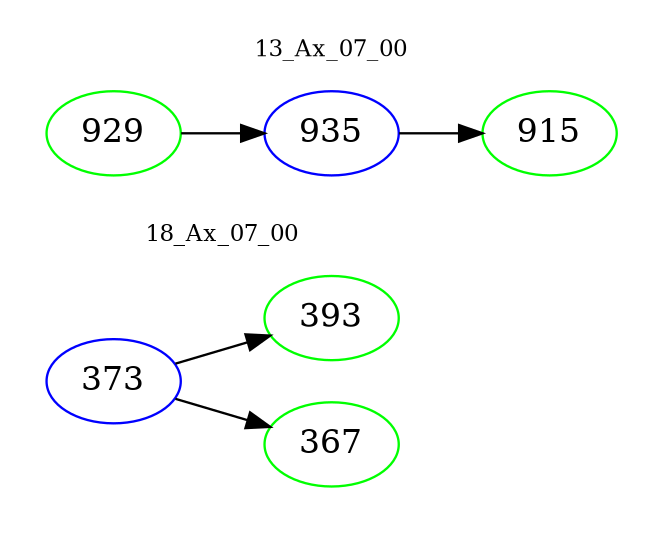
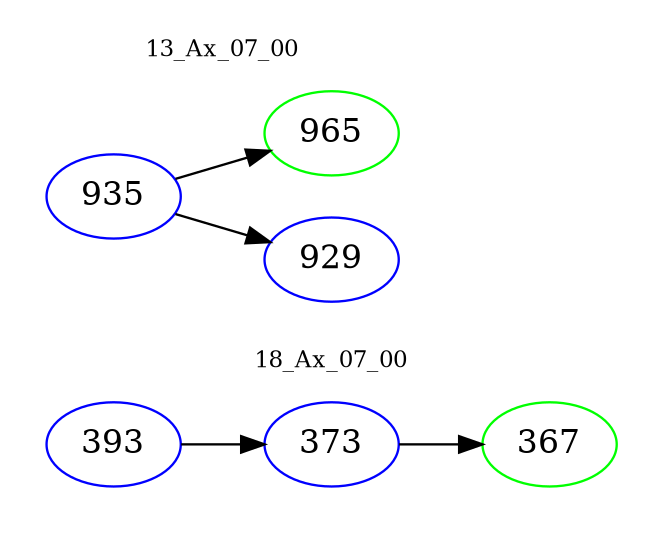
(114, 133) -> (332, 260)
(211, 133) -> (211, 225)
(550, 133) -> (332, 133)
(332, 318) -> (114, 444)
(211, 353) -> (211, 444)
